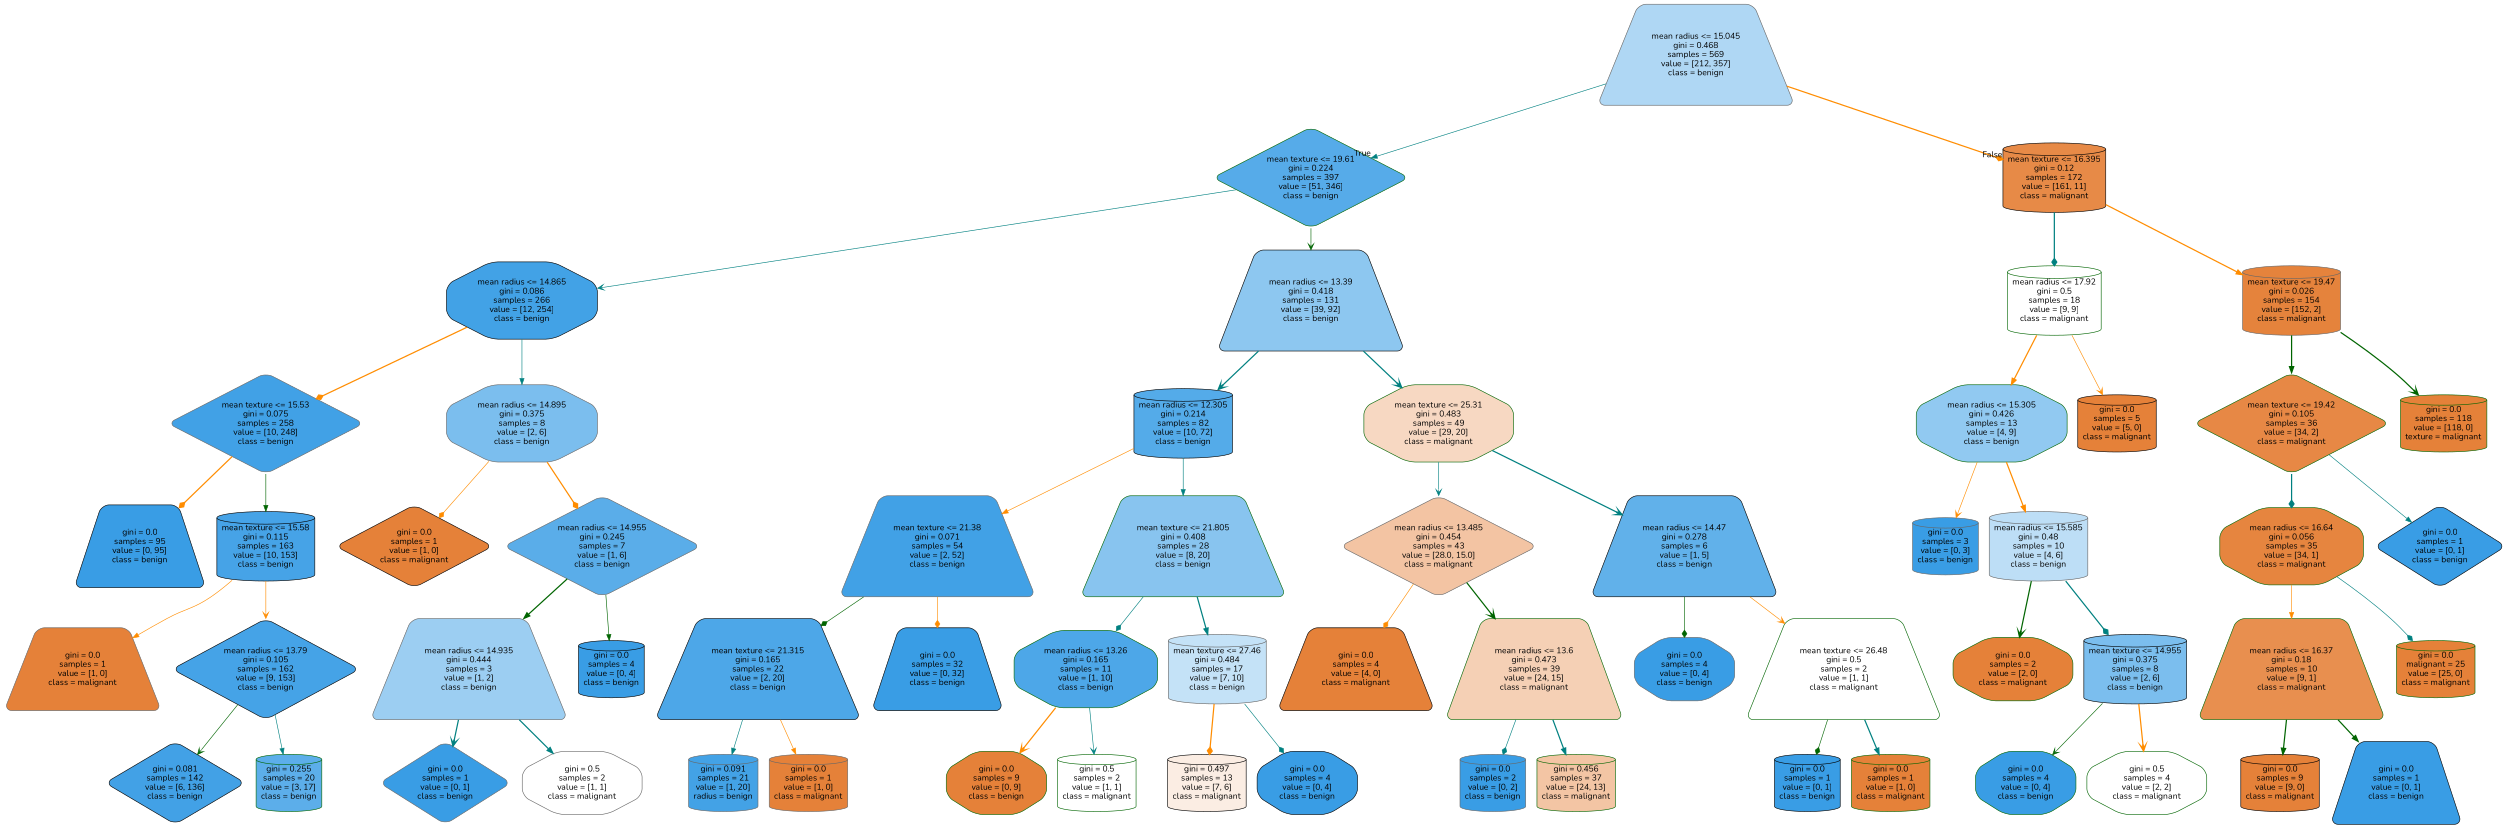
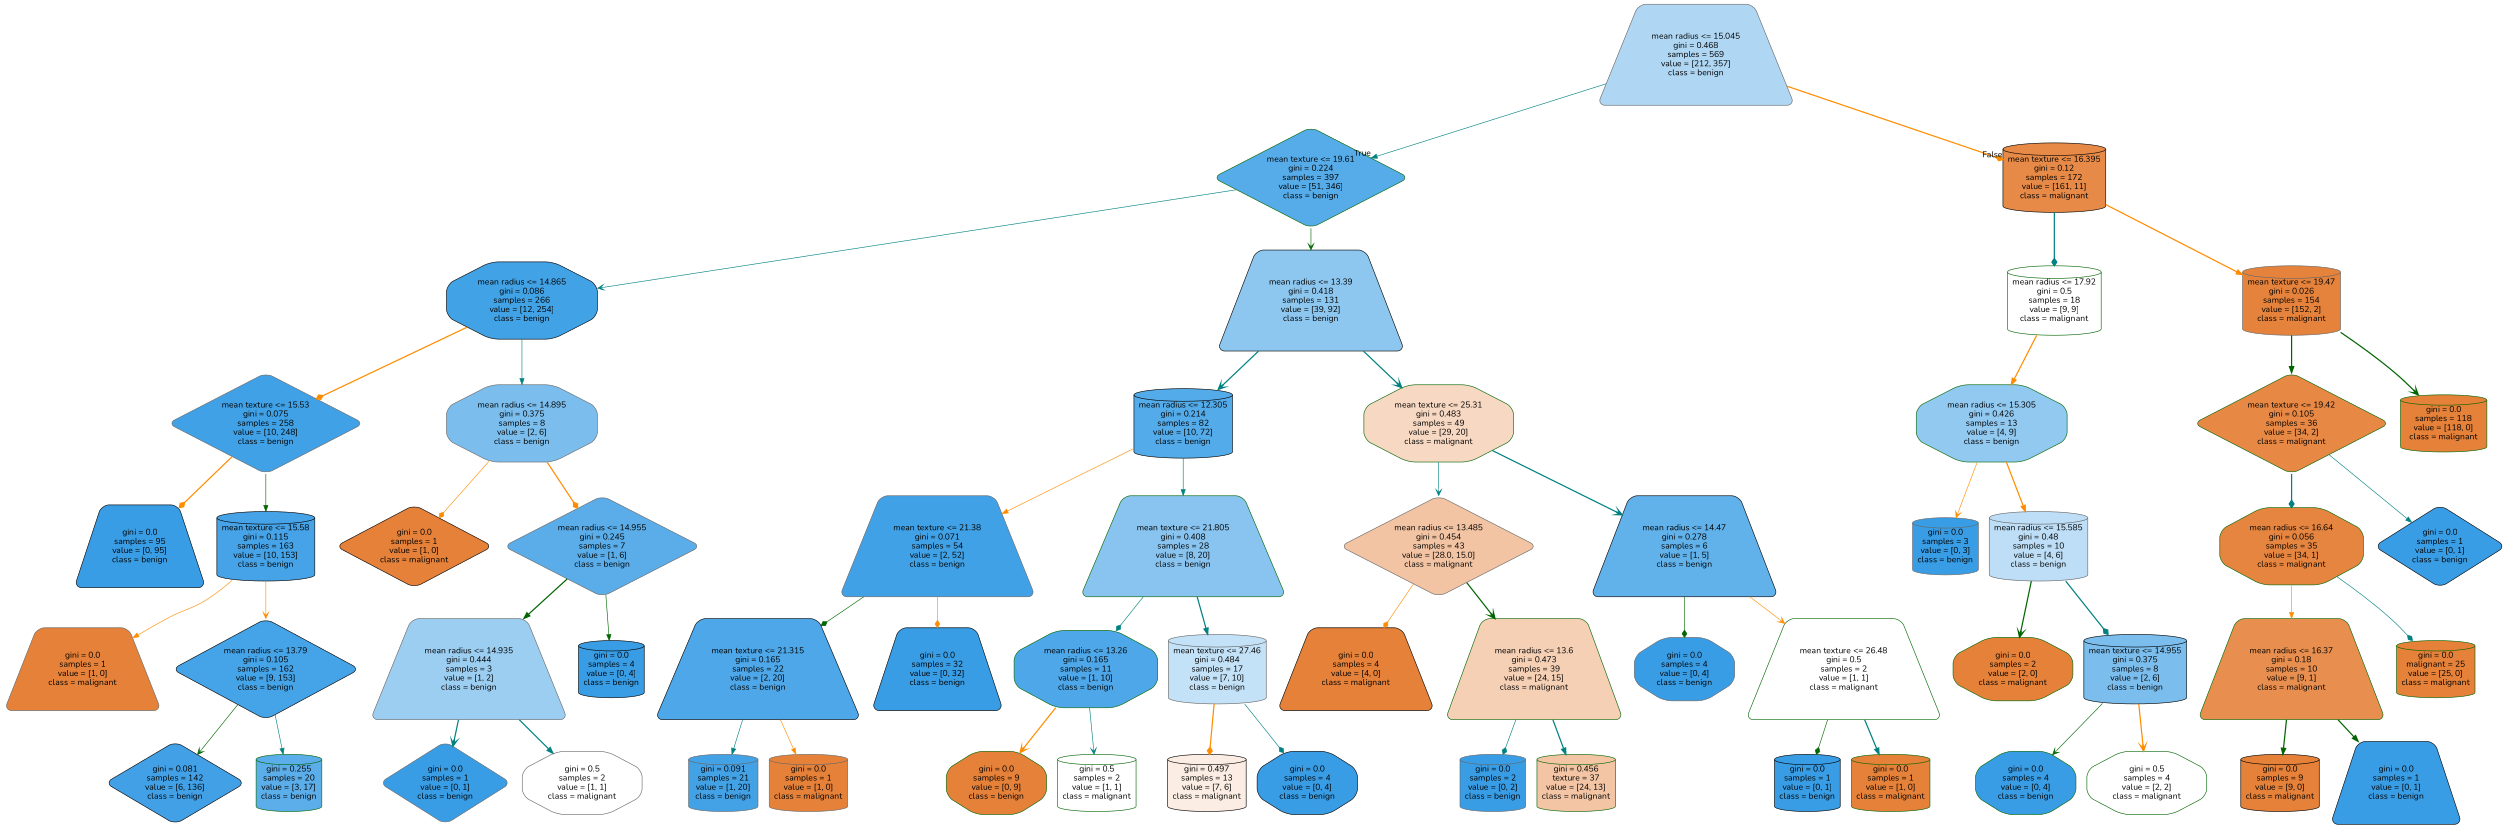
(2117, 423) -> none
(2444, 423) -> (2444, 423)
(723, 783) -> (723, 783)
(1576, 783) -> (1576, 783)
